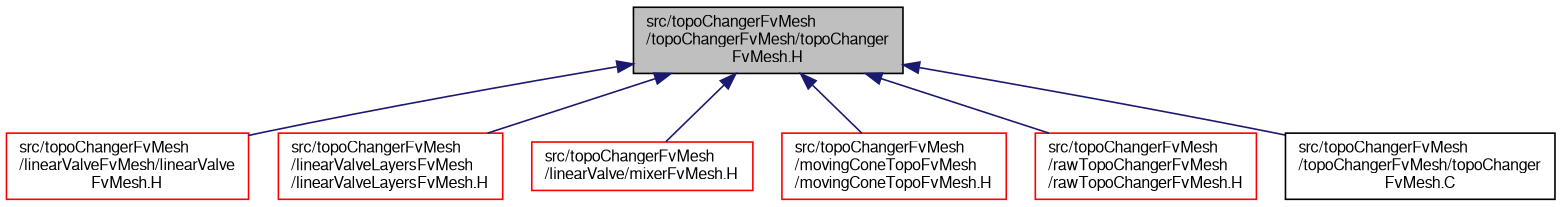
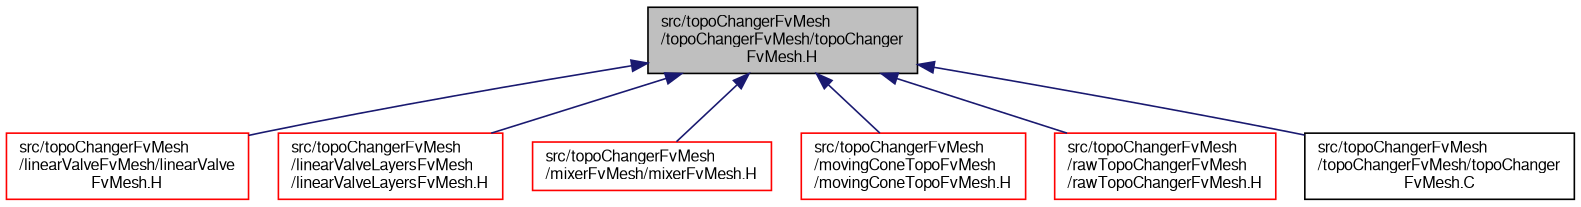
(642, 166) -> (652, 166)
